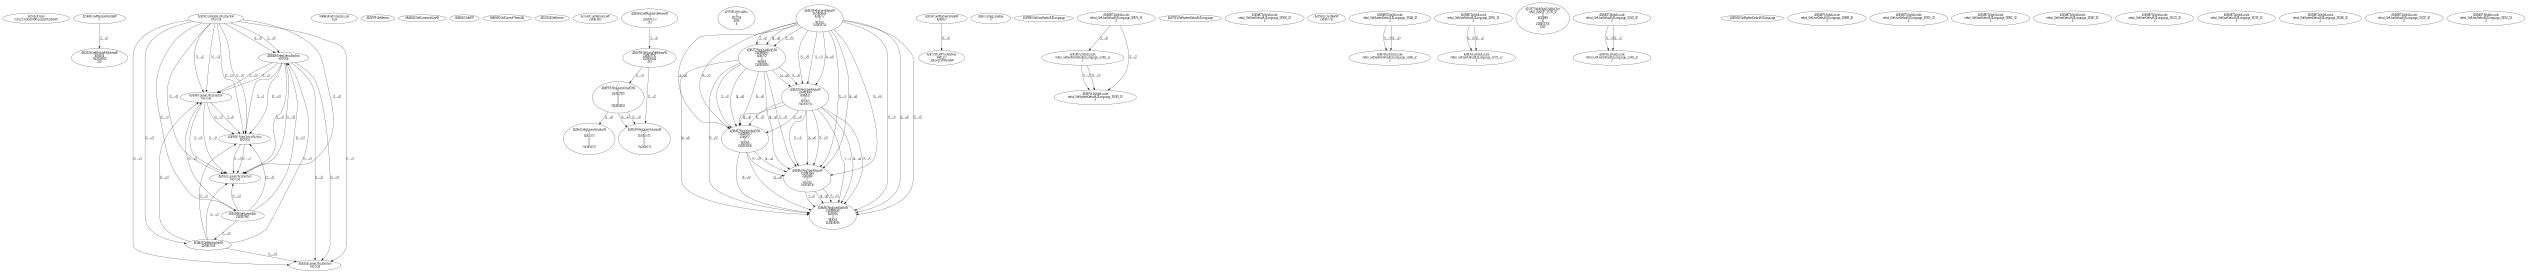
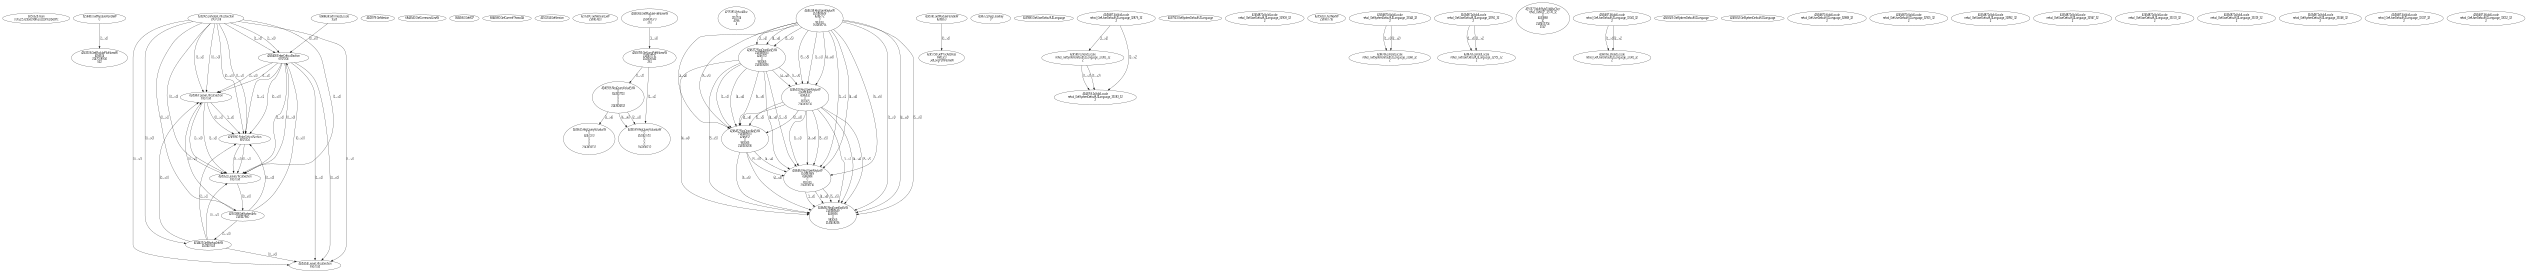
none -> (1686, 18)
(99, 58) -> (99, 58)
(299, 168) -> (310, 37)
(232, 199) -> (241, 196)
